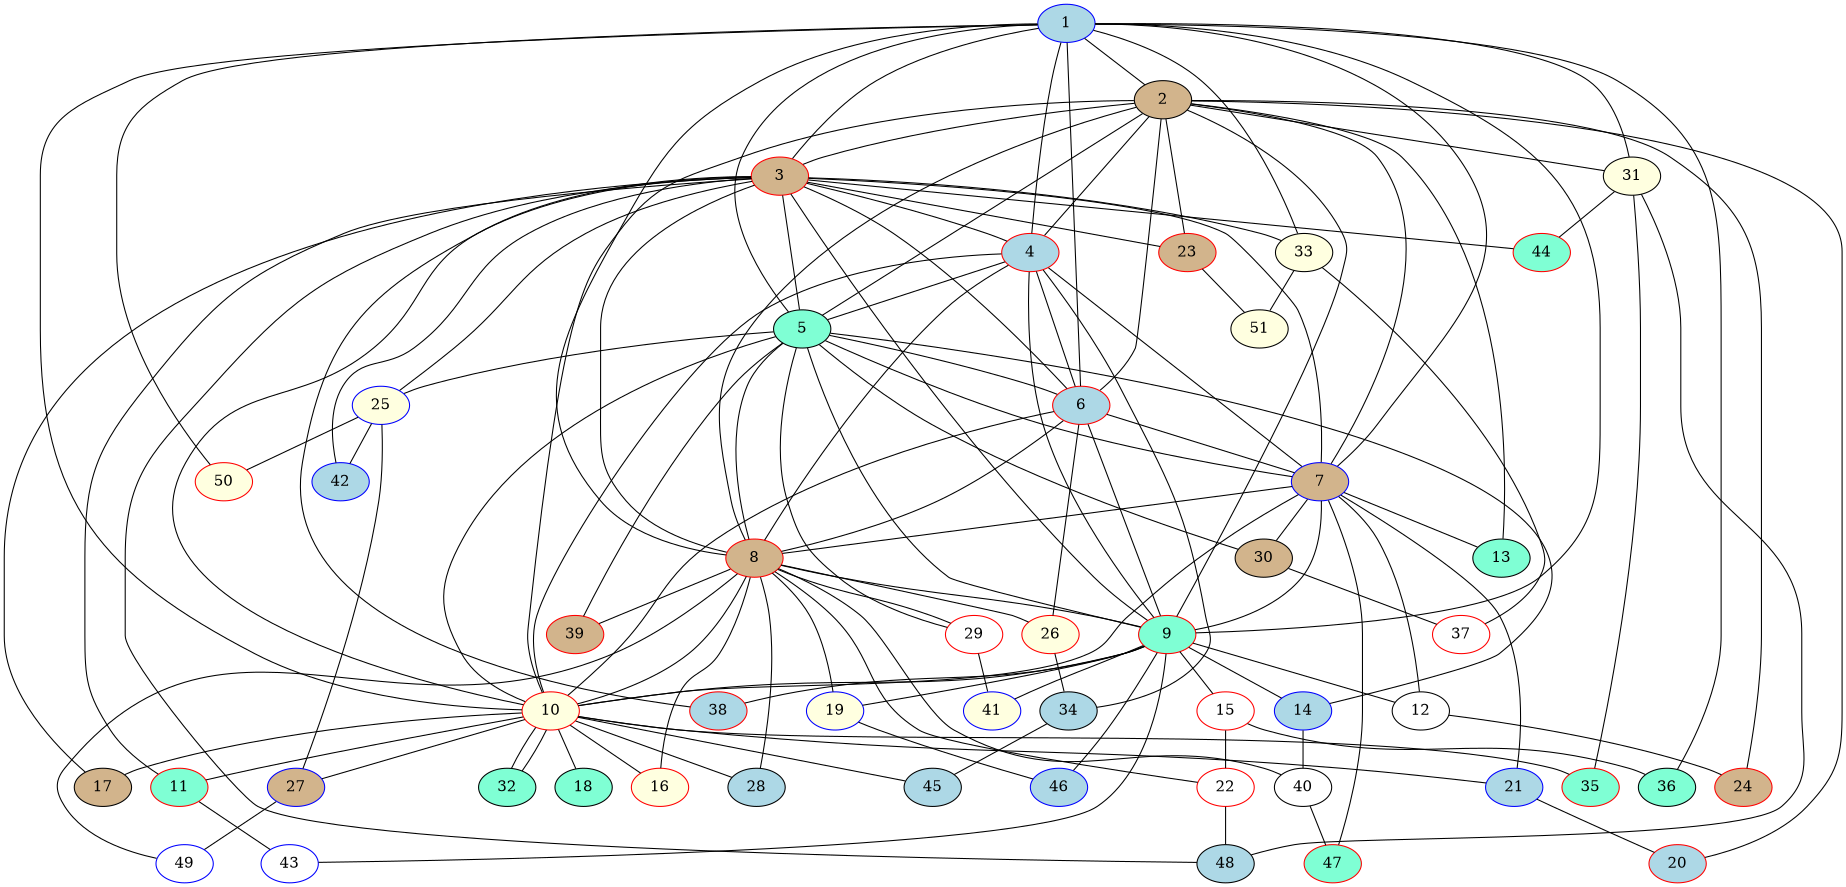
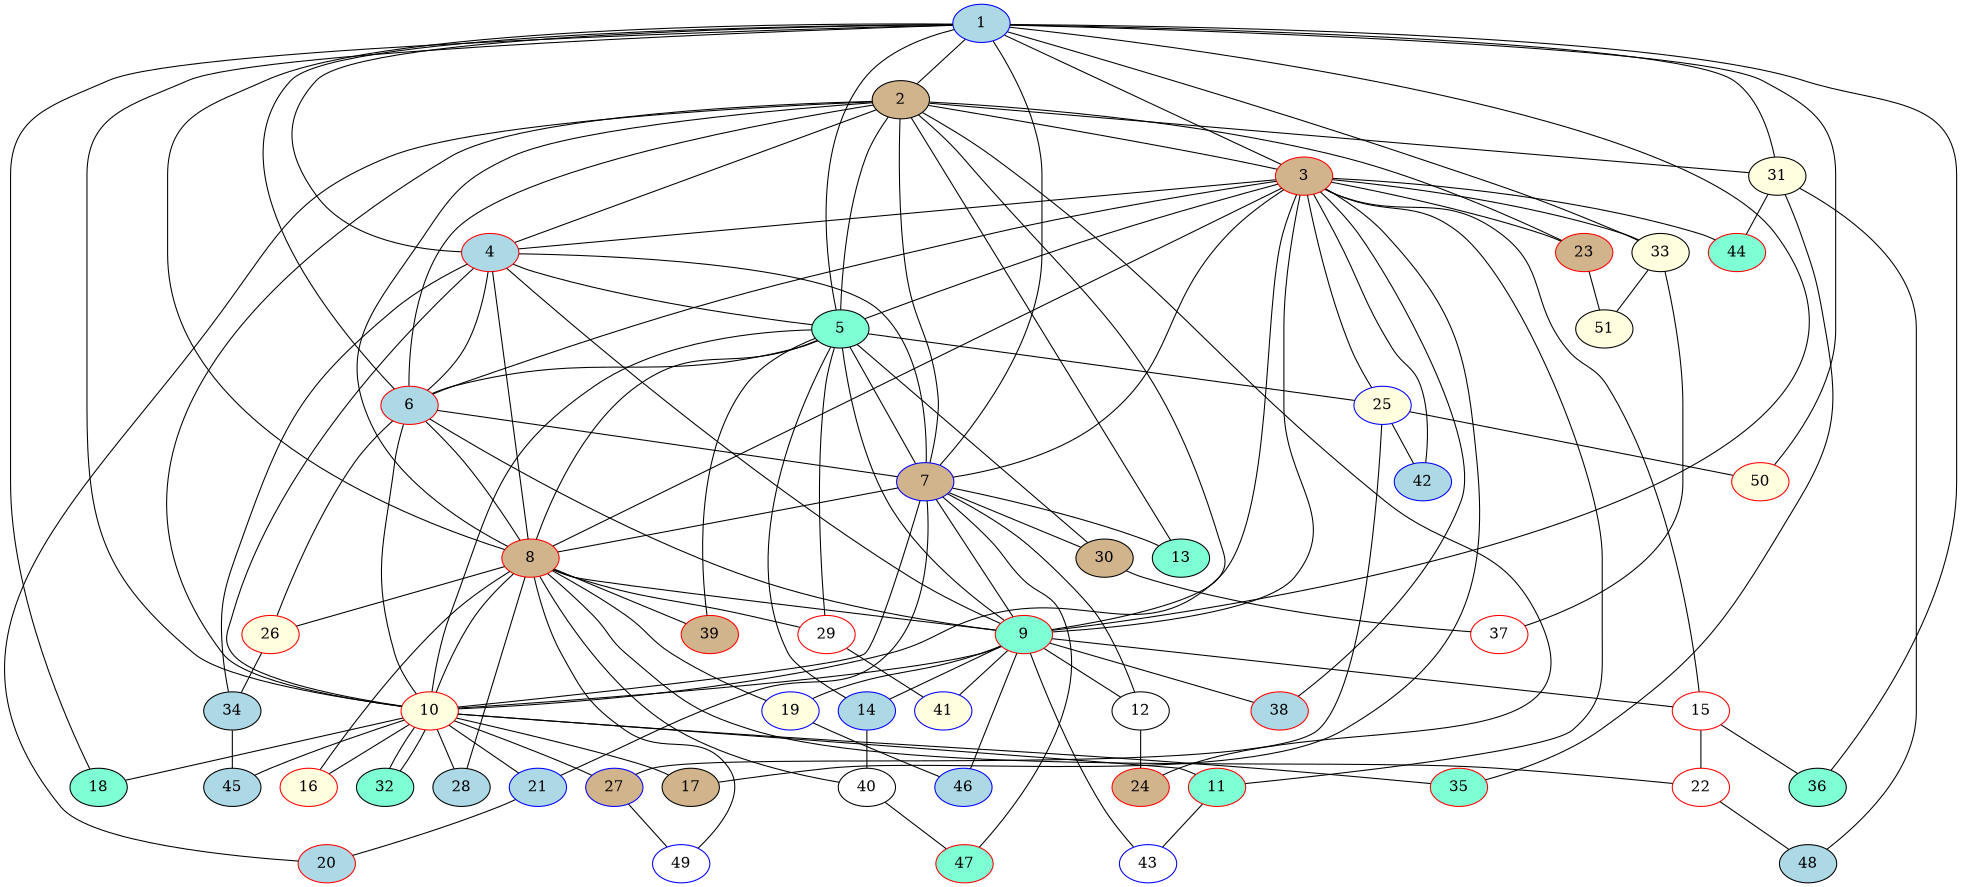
none -> (154, 70)
(174, 713) -> (1589, 367)
